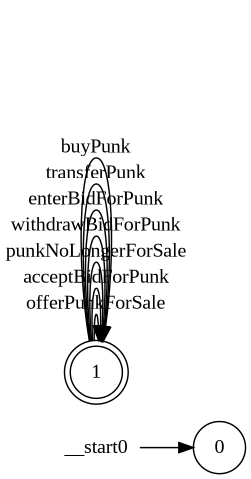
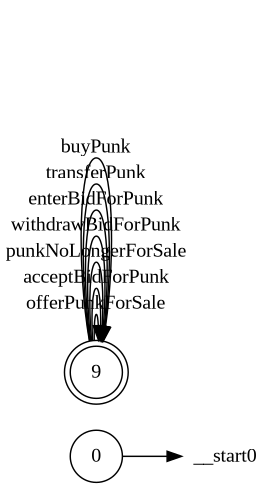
(96, 372) -> (96, 372)
(159, 448) -> (145, 456)
